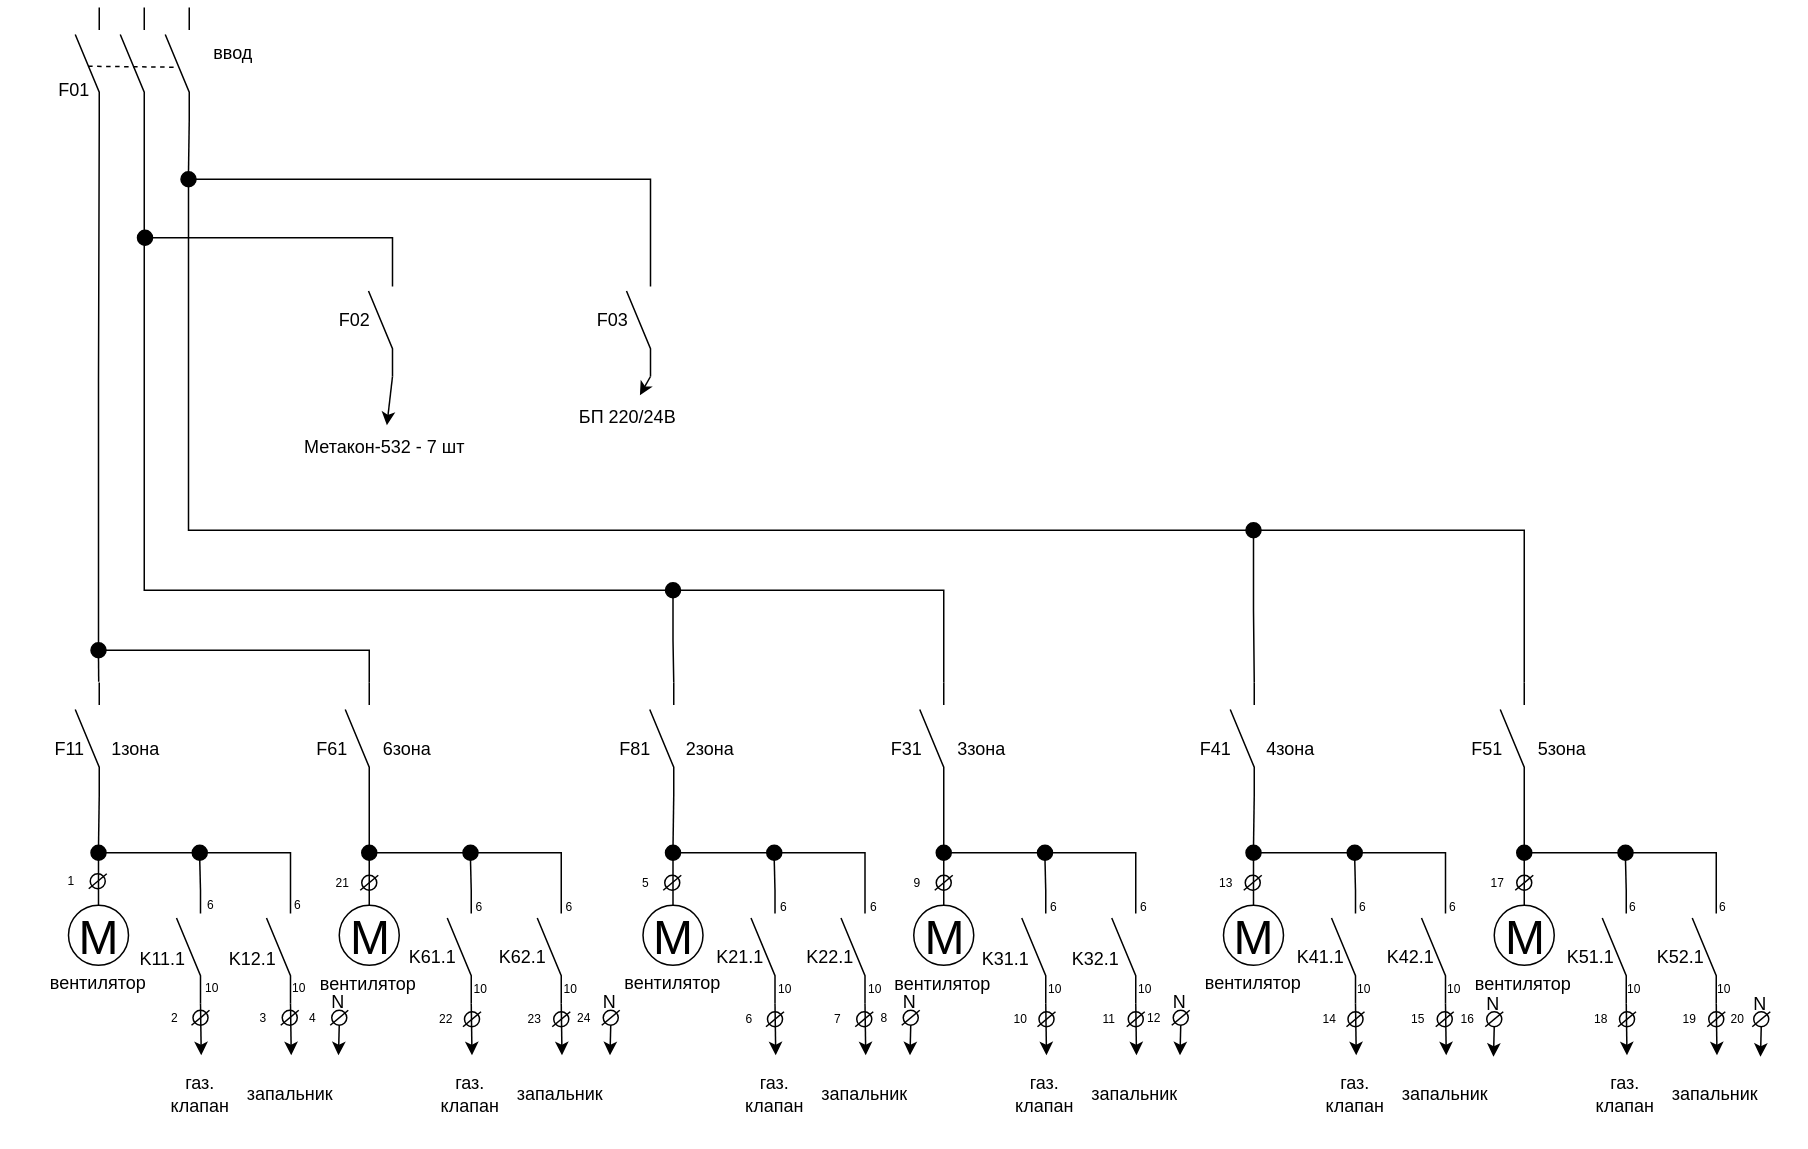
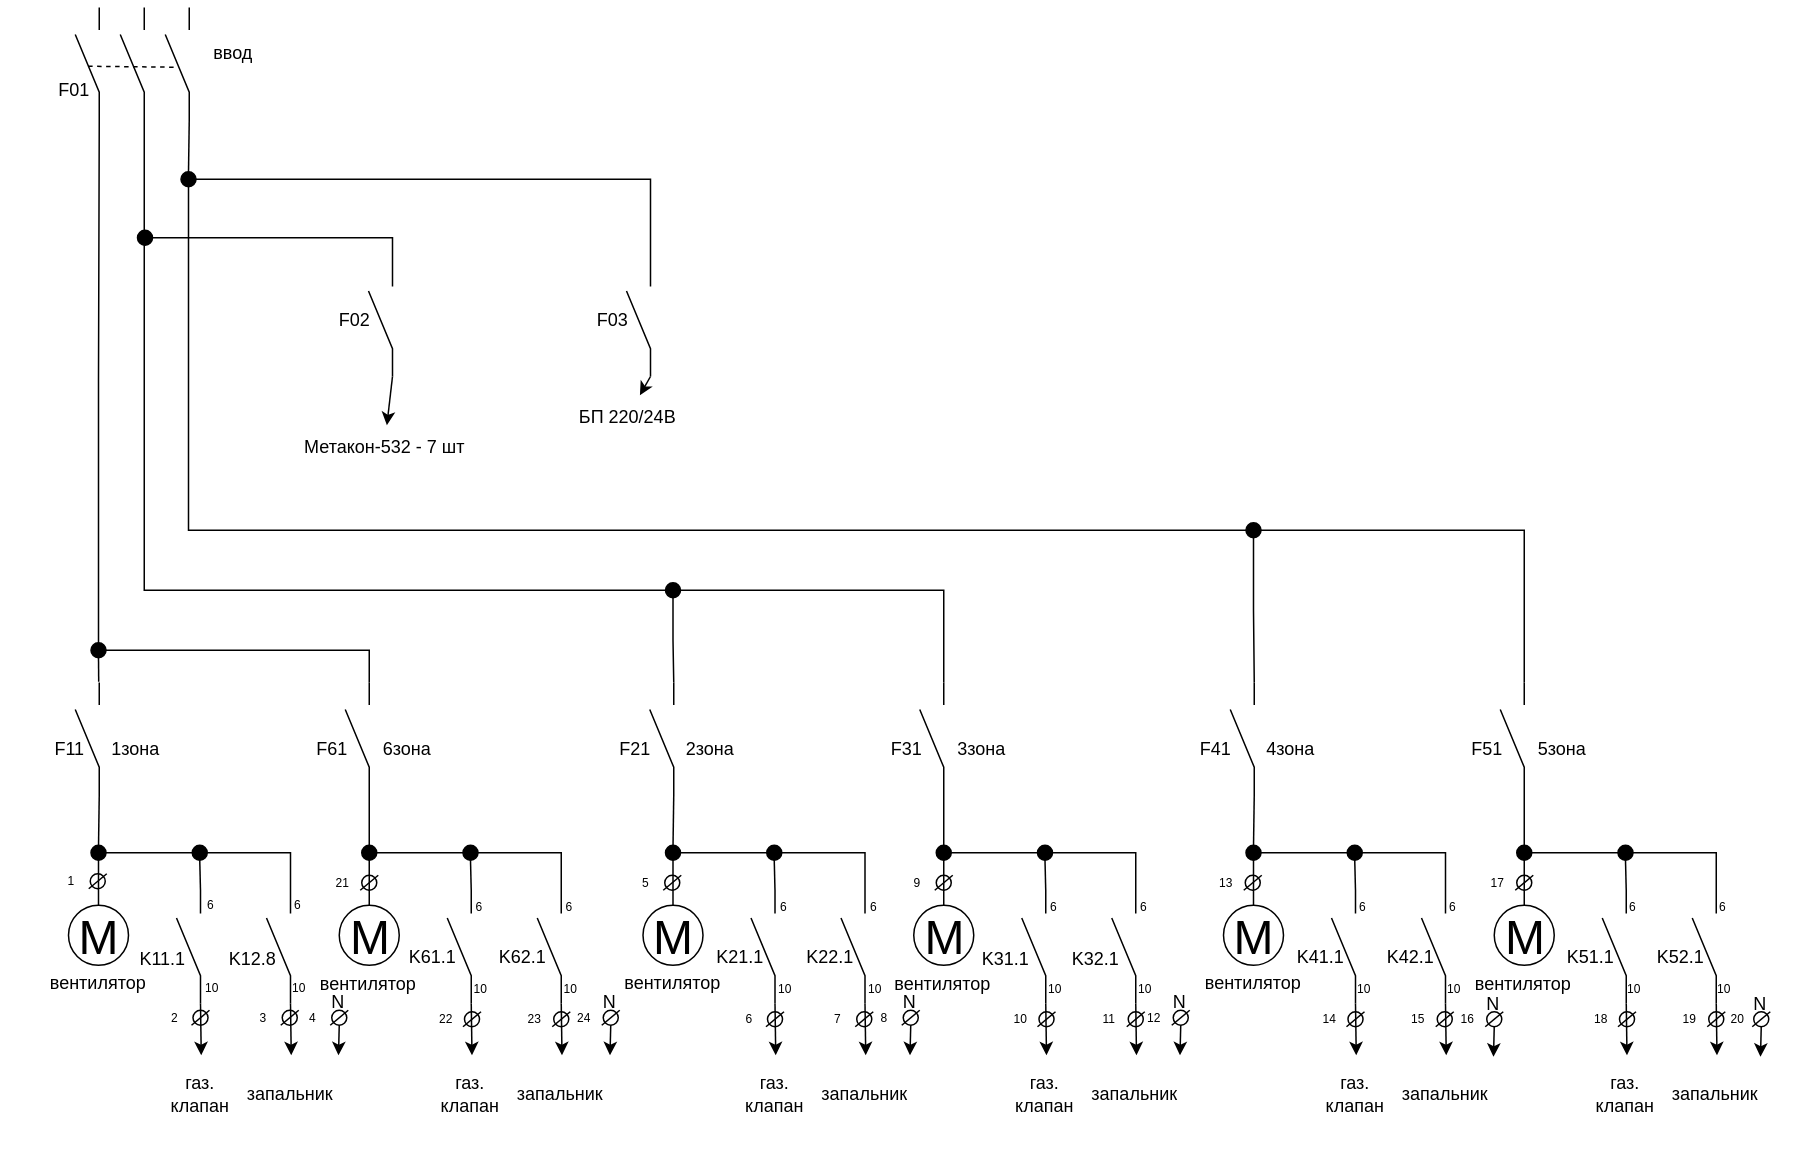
(635, 749) -> (635, 749)
(253, 959) -> (253, 959)
